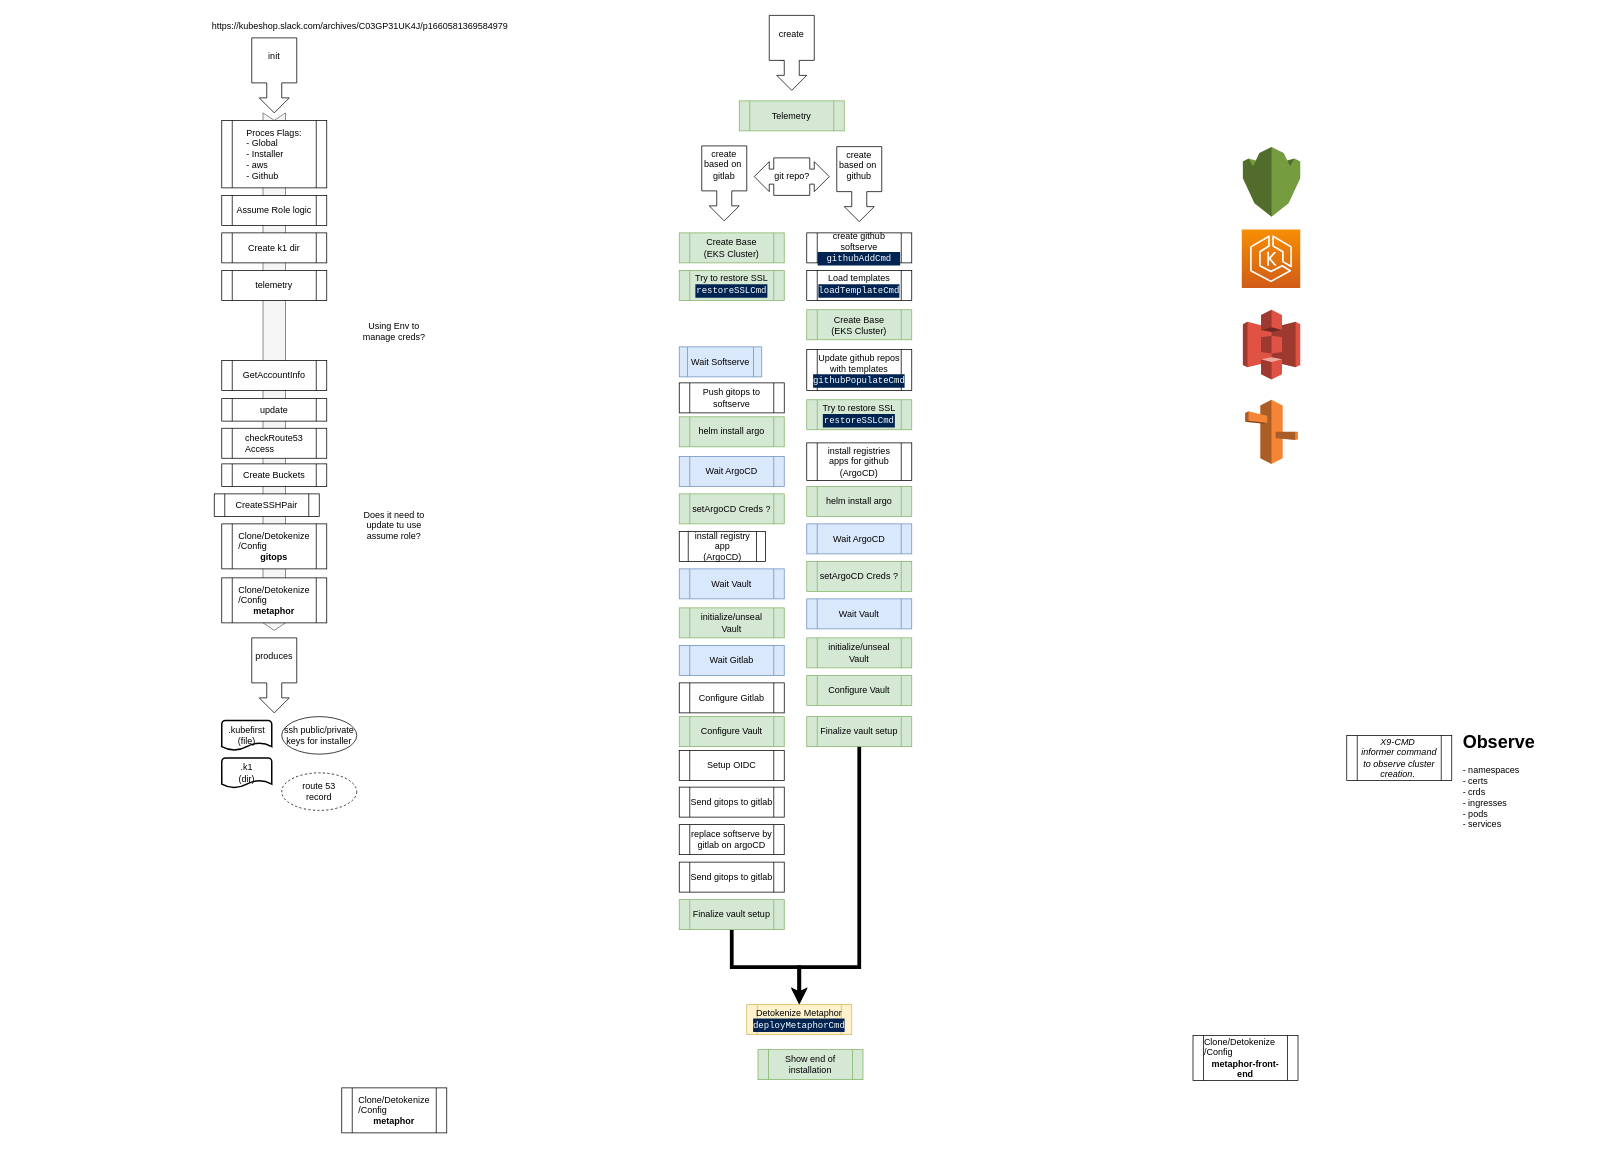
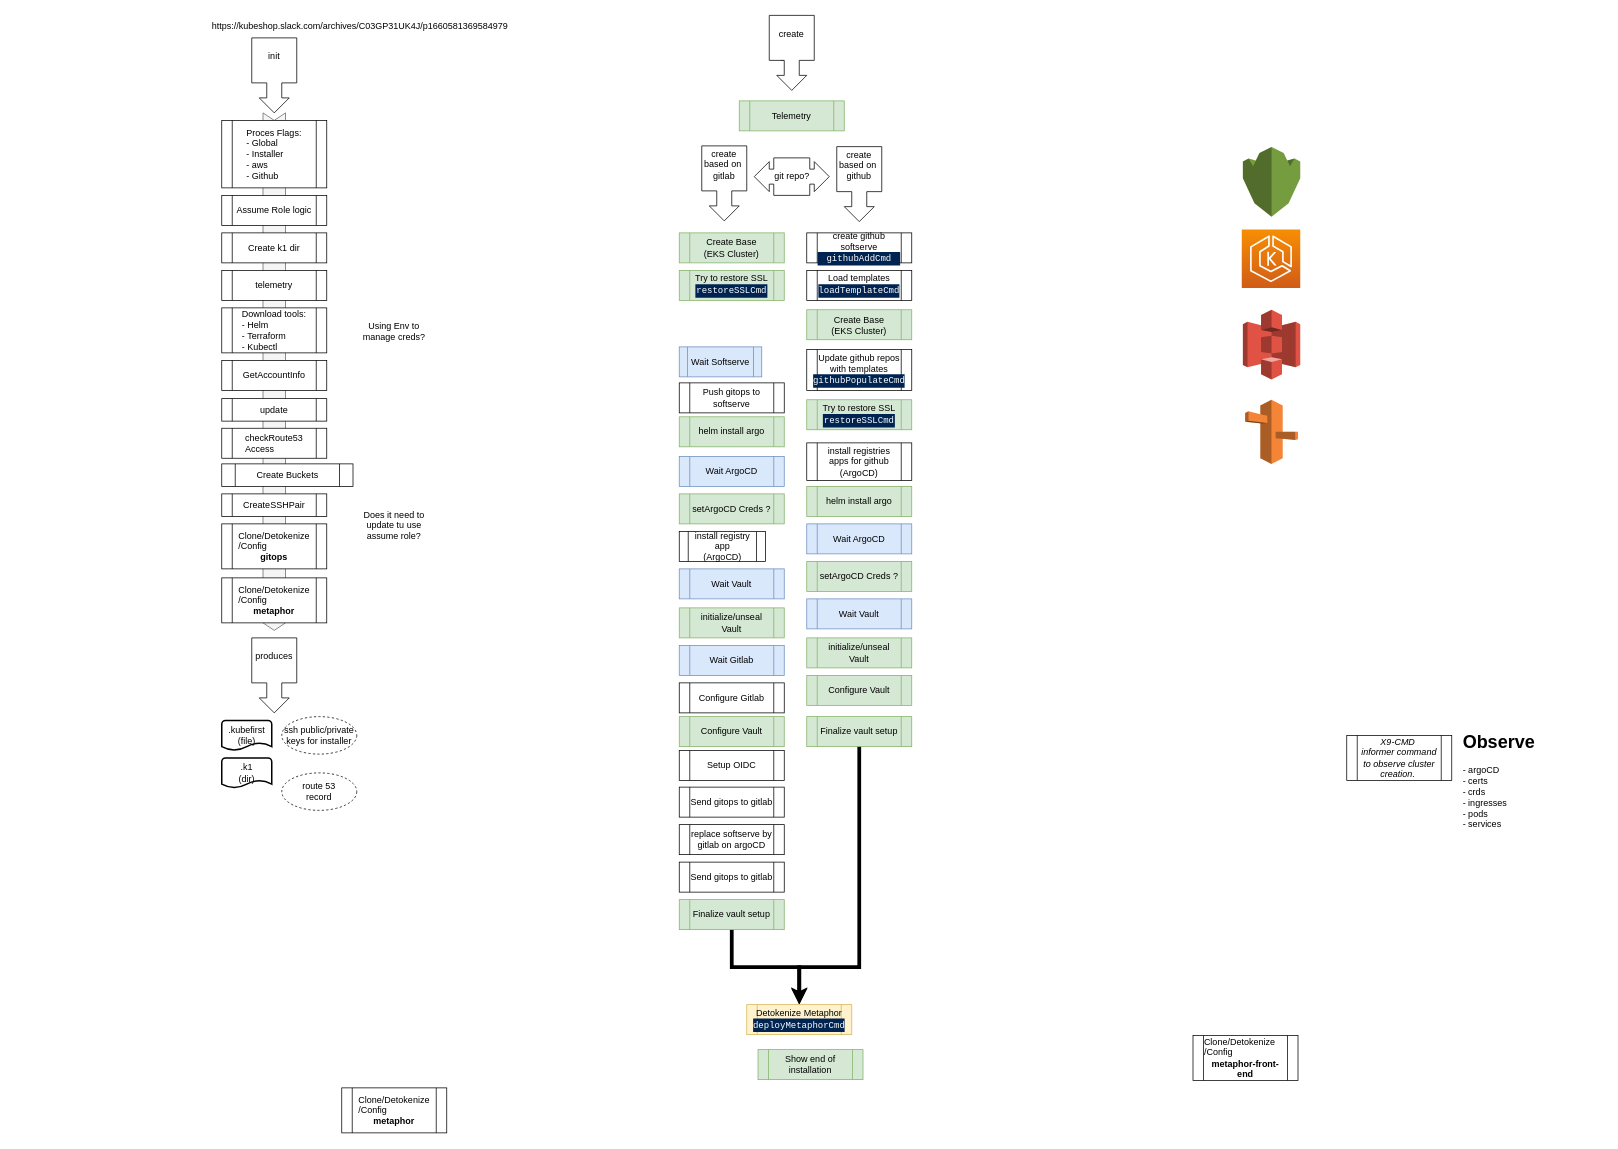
none -> (274, 330)
(274, 475) -> (287, 475)
(267, 505) -> (274, 505)
(319, 735) -> (319, 735)
(1492, 757) -> (1488, 757)
